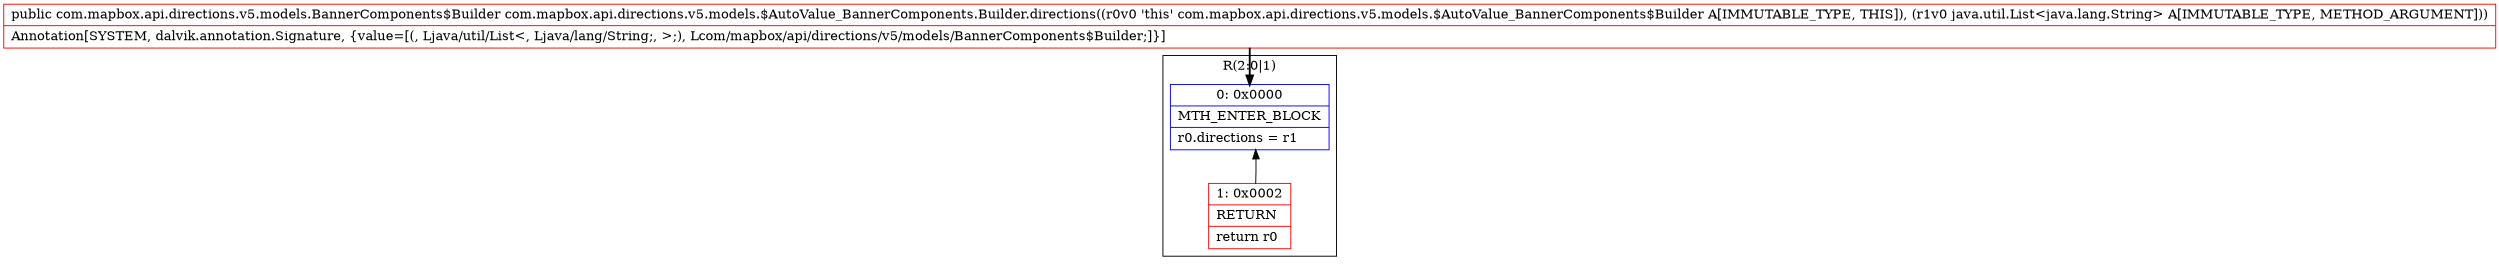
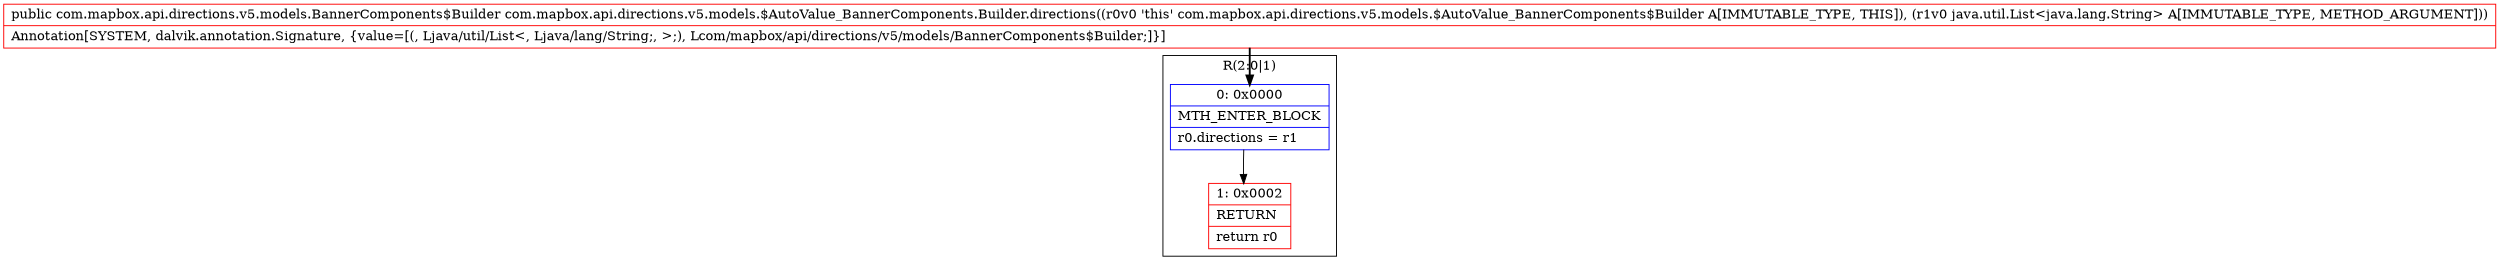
(1256, 171) -> (1243, 162)
